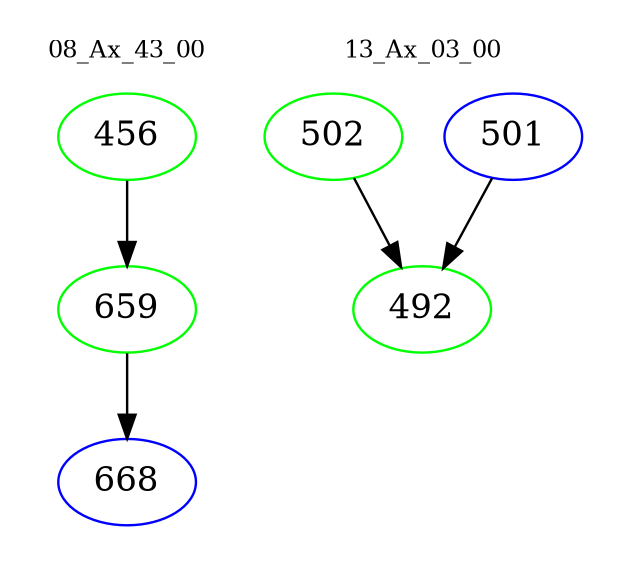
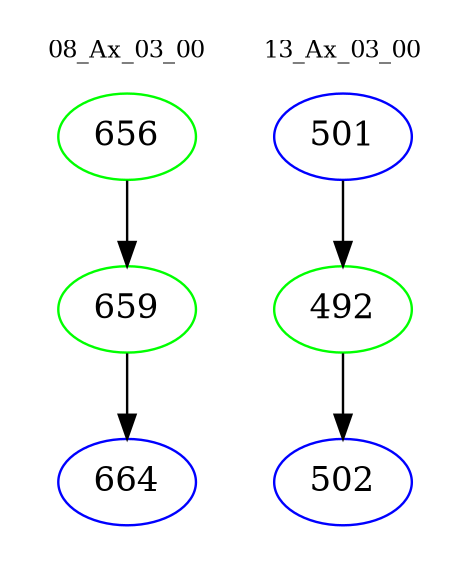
(127, 52) -> (127, 52)
(127, 137) -> (127, 137)
(333, 137) -> (343, 482)
(372, 212) -> (343, 384)
(127, 482) -> (127, 482)
